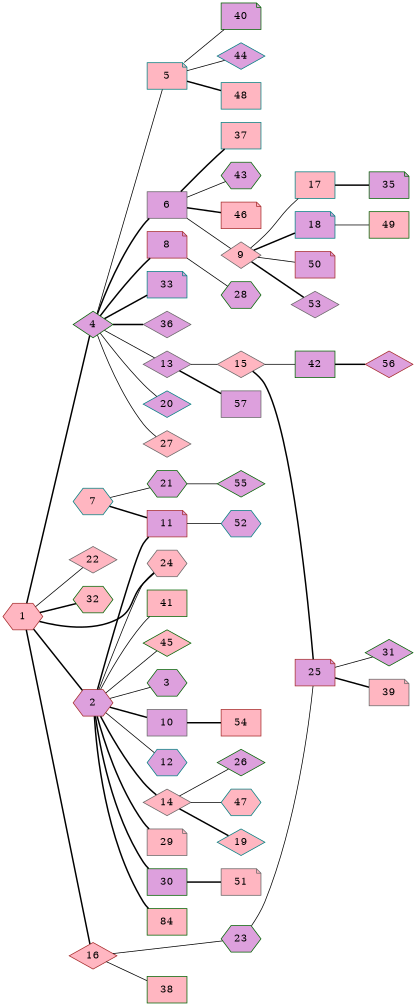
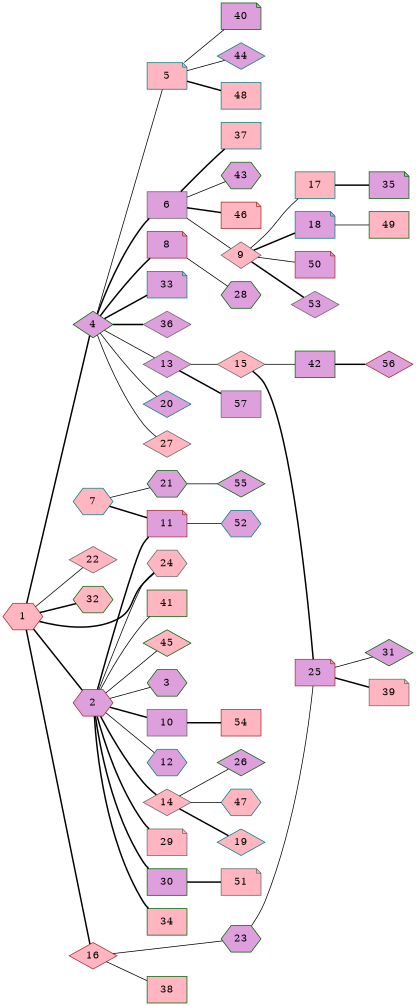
(167, 922) -> (167, 922)
